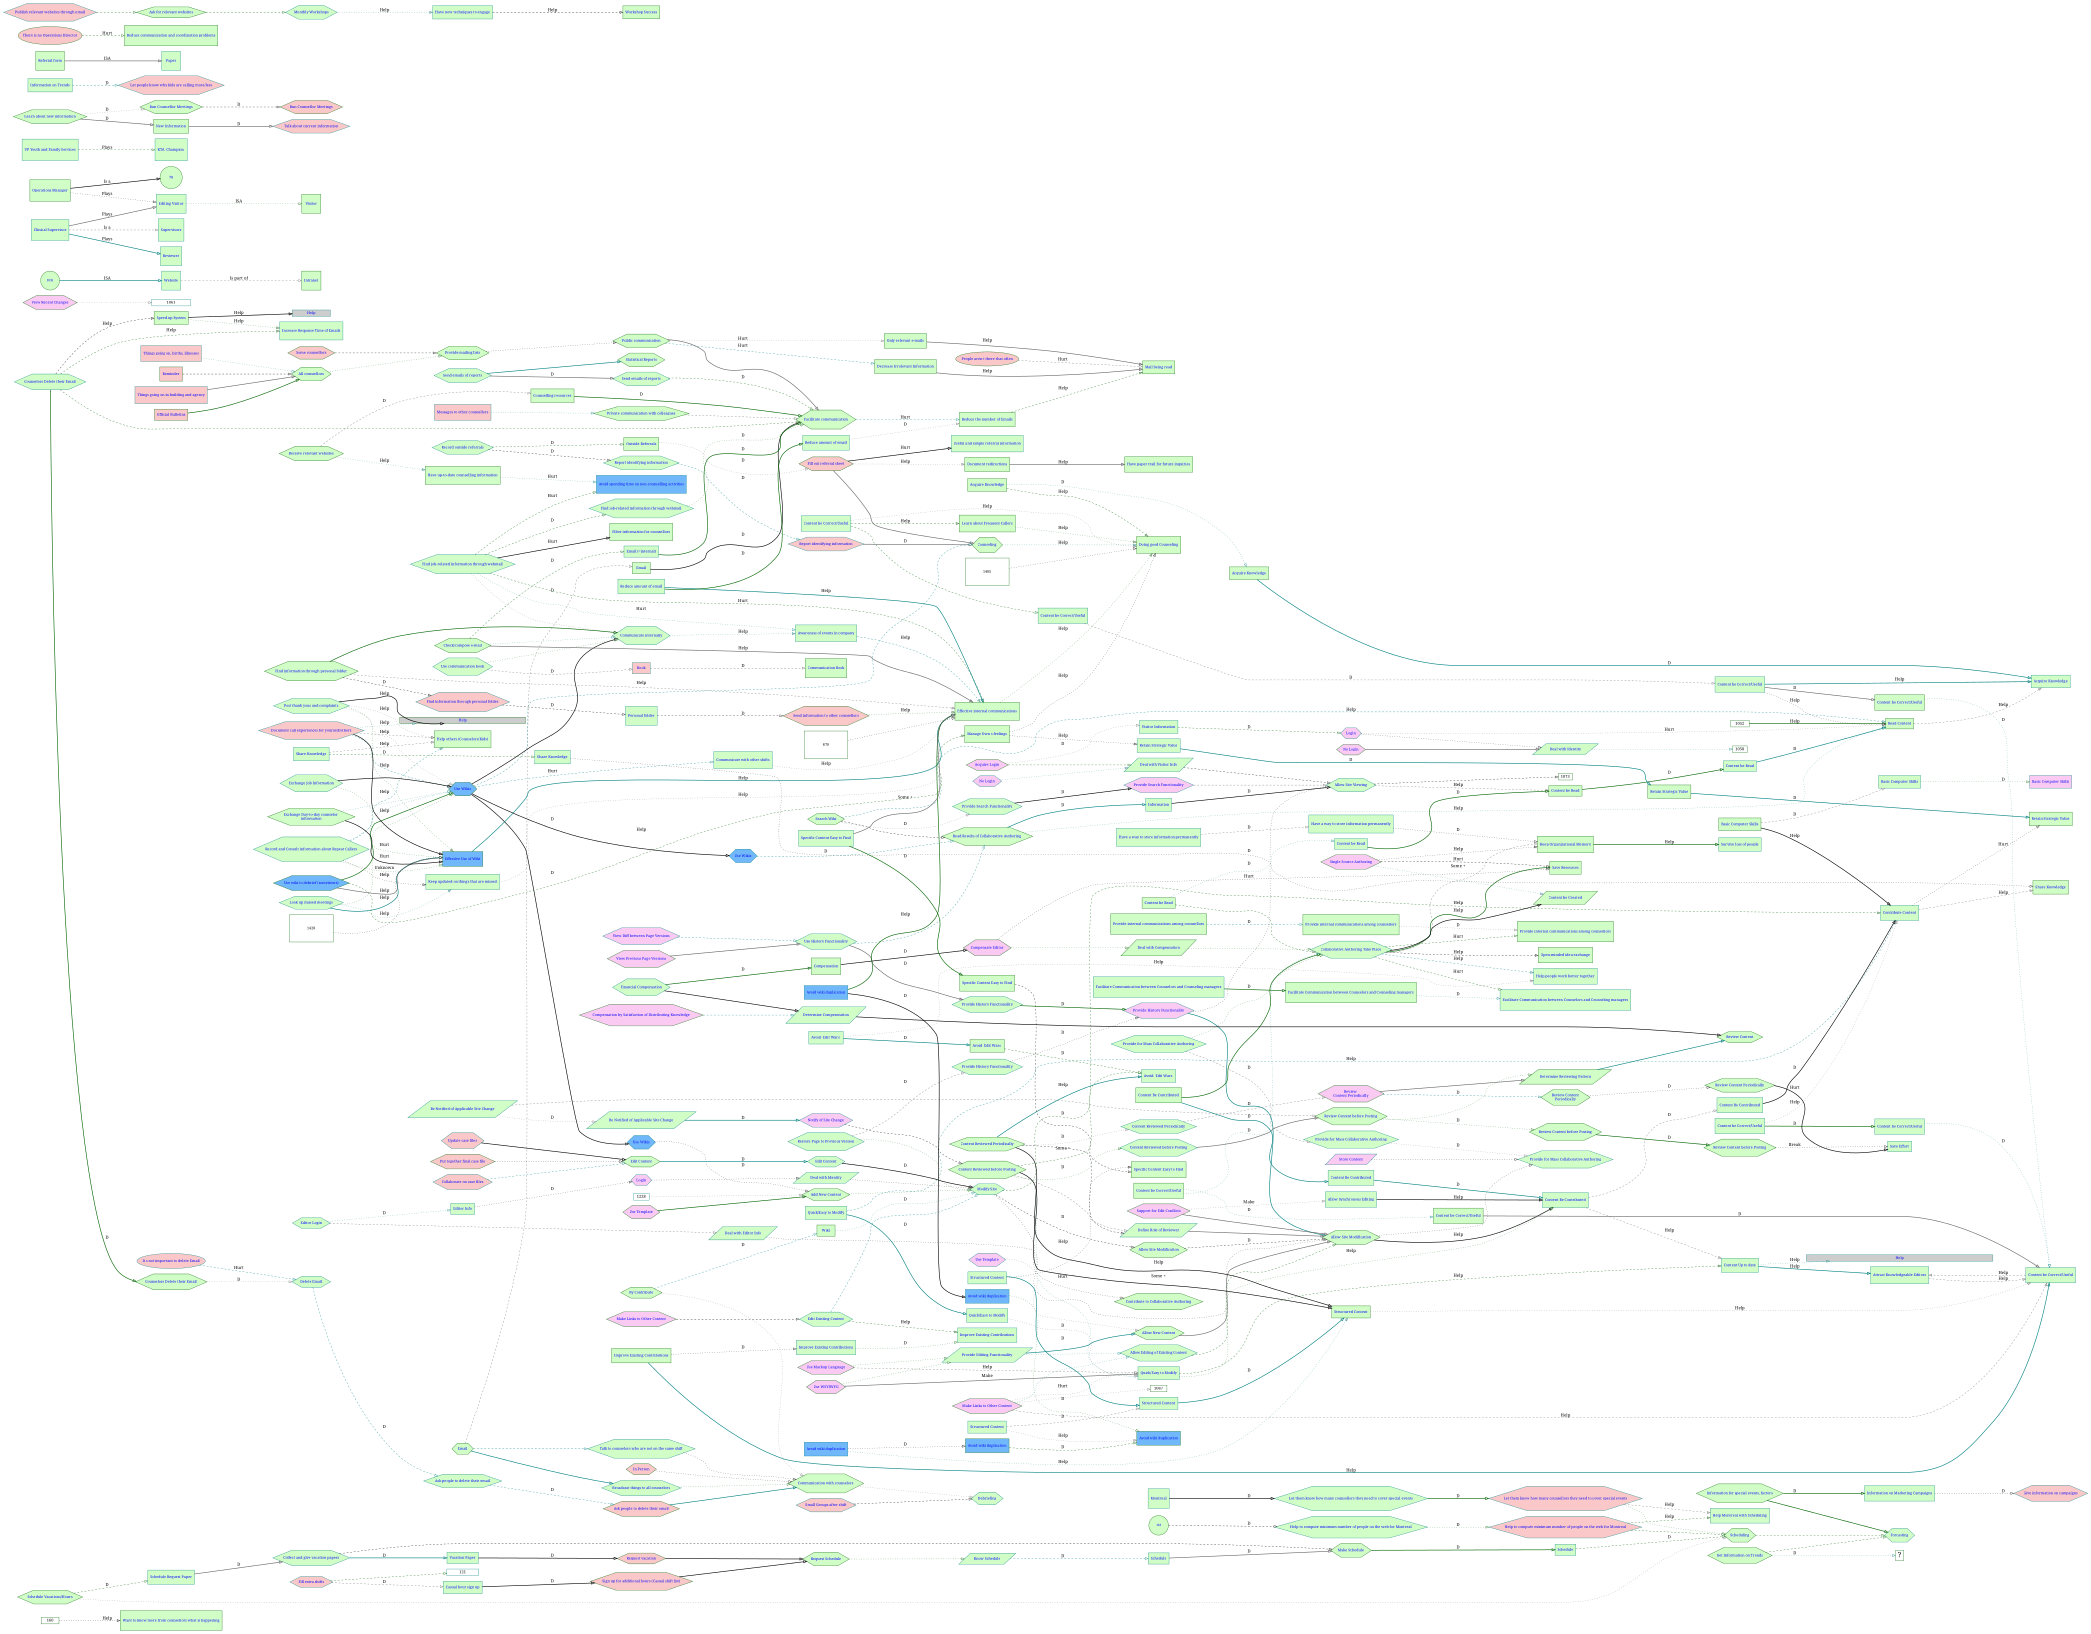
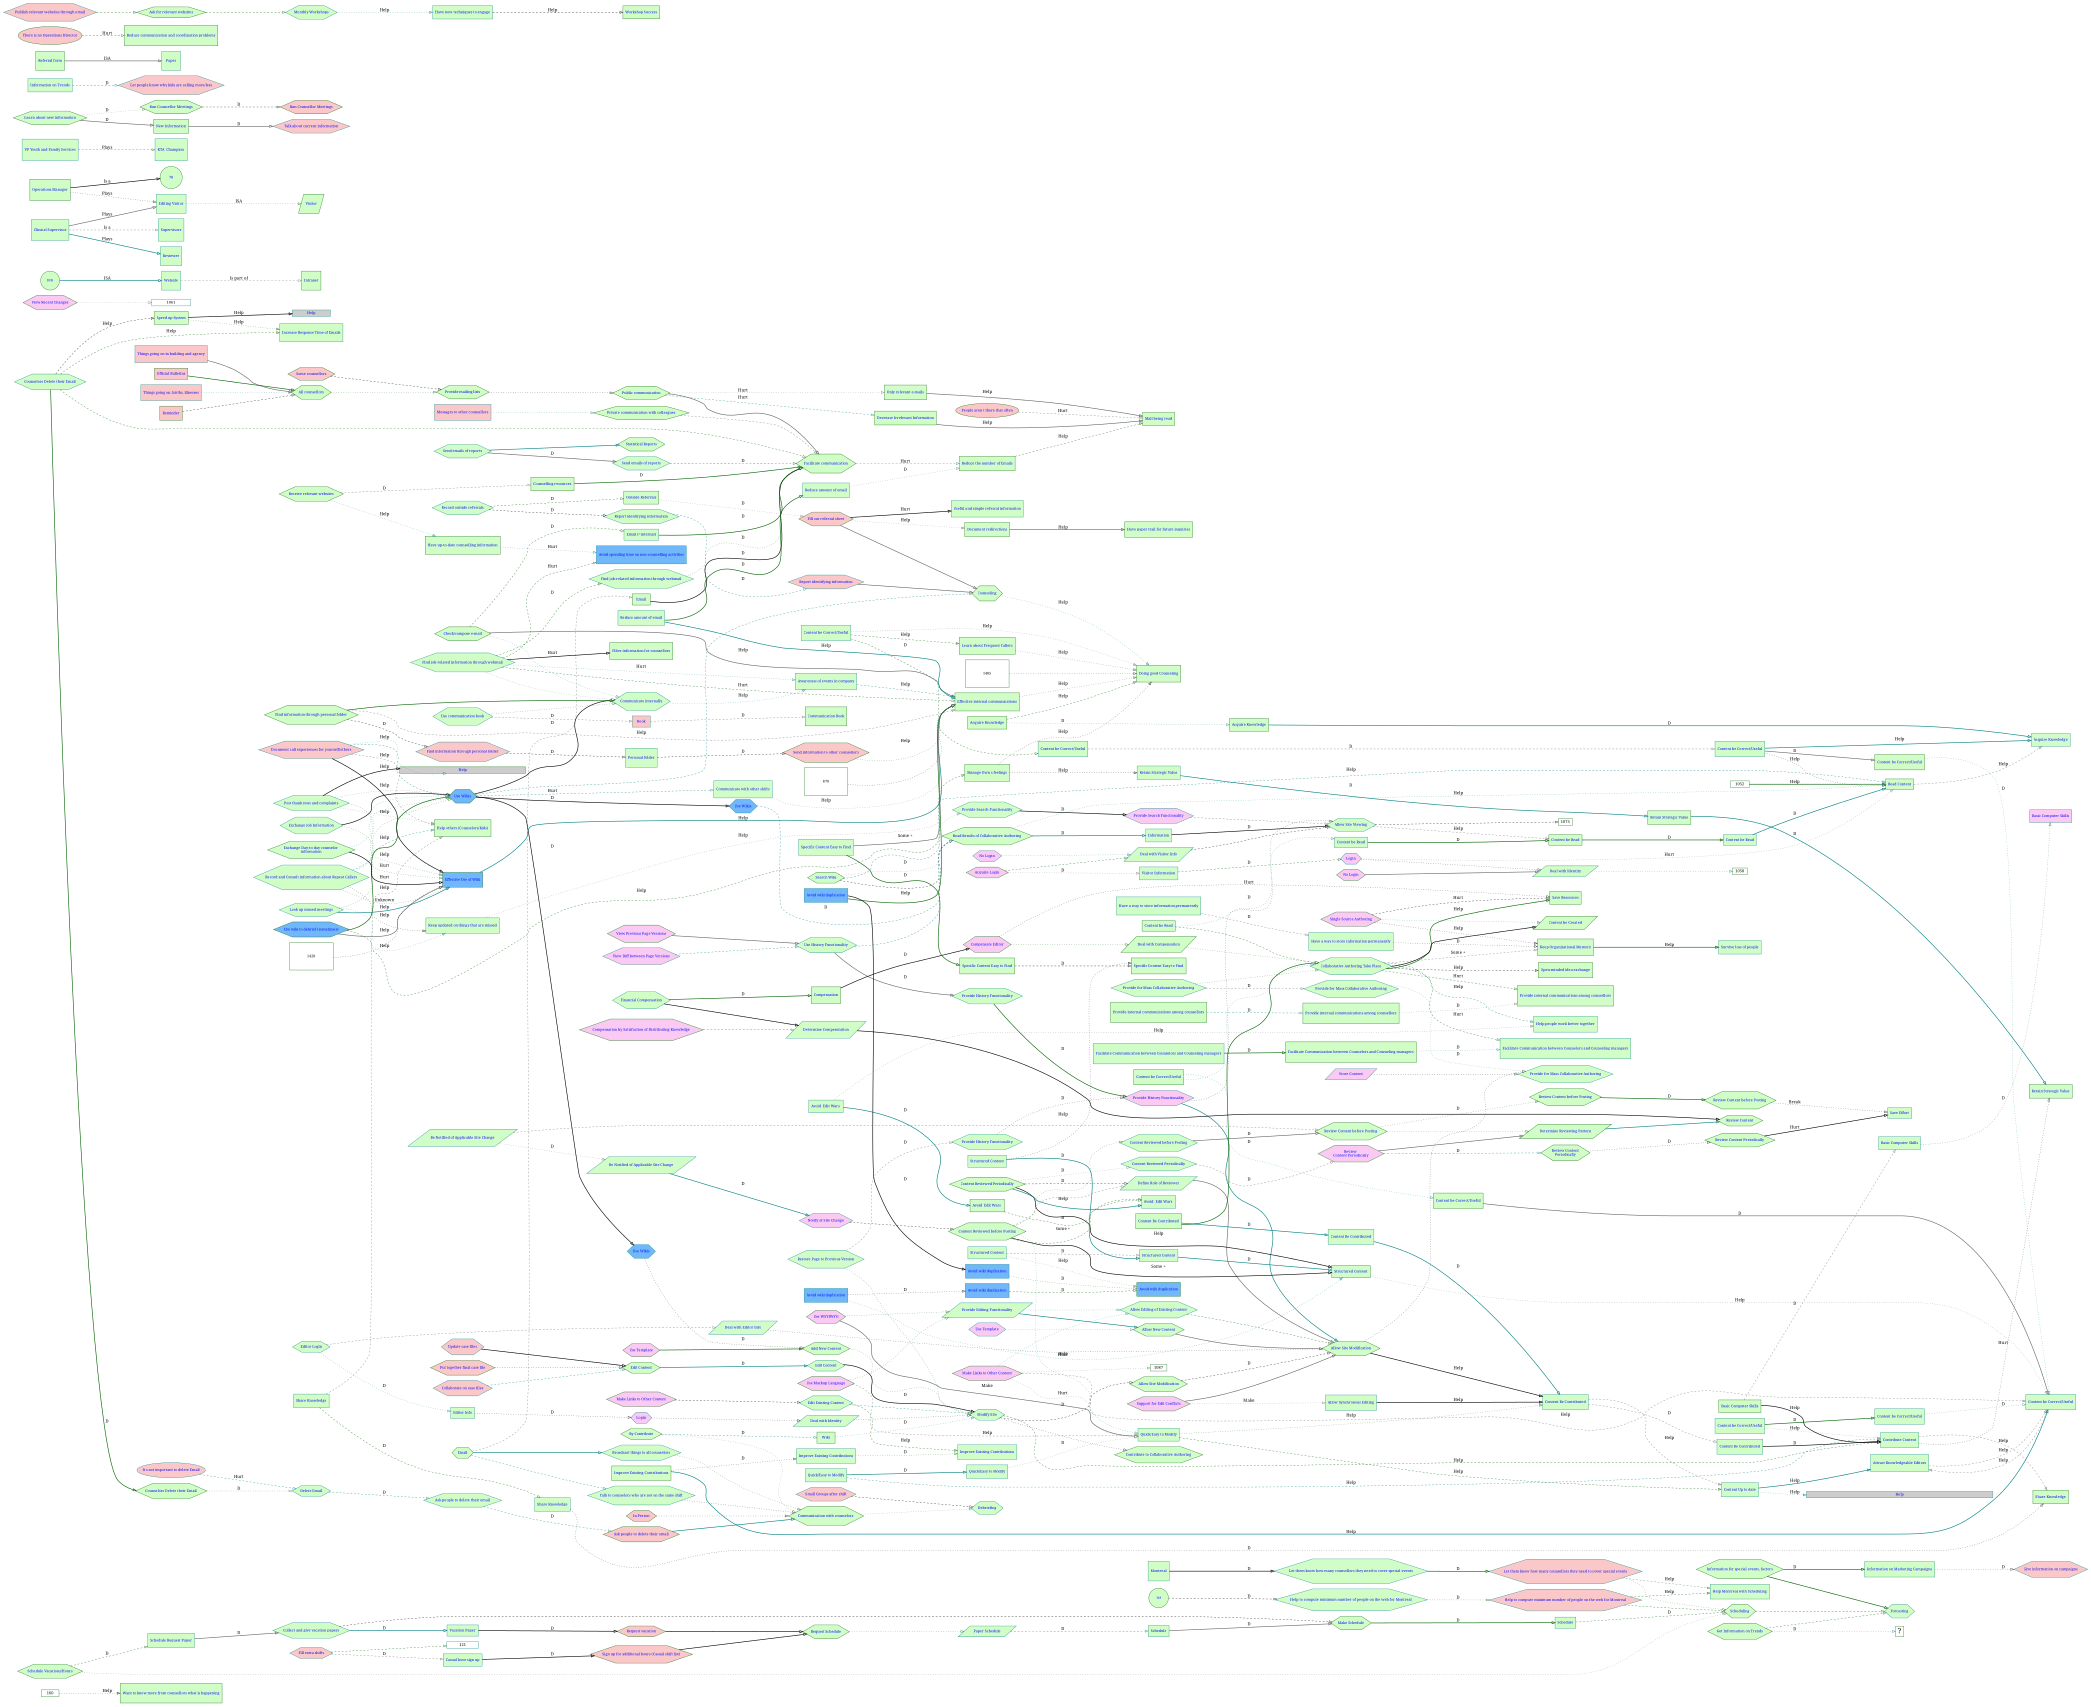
(311, 204) -> (311, 204)
(641, 1197) -> none
(987, 1559) -> (987, 1631)
